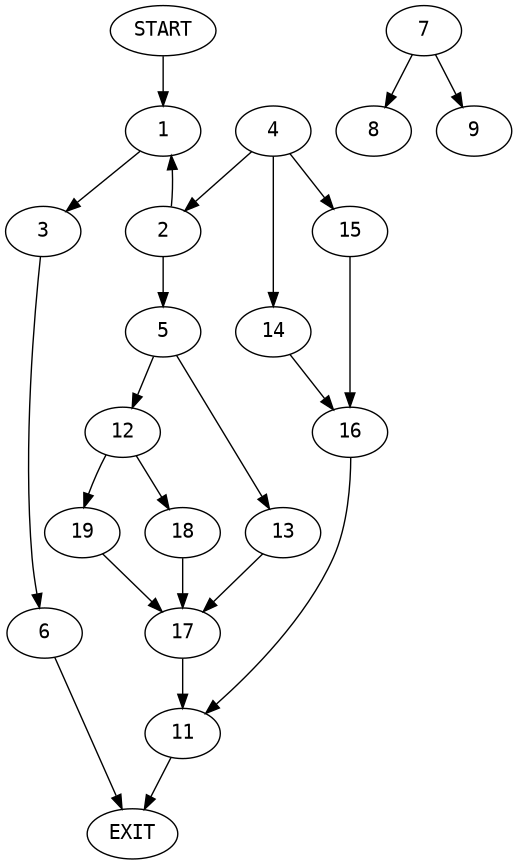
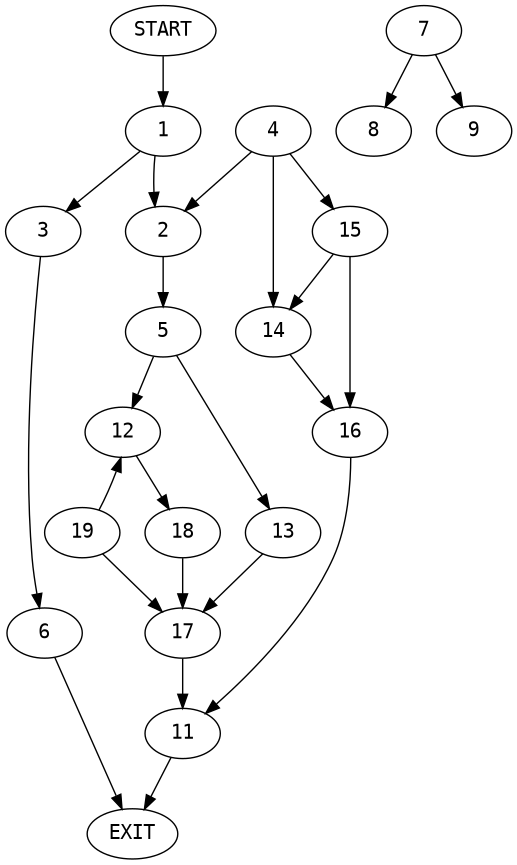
(172, 188) -> (154, 174)
none -> (316, 276)
(97, 474) -> (108, 491)
